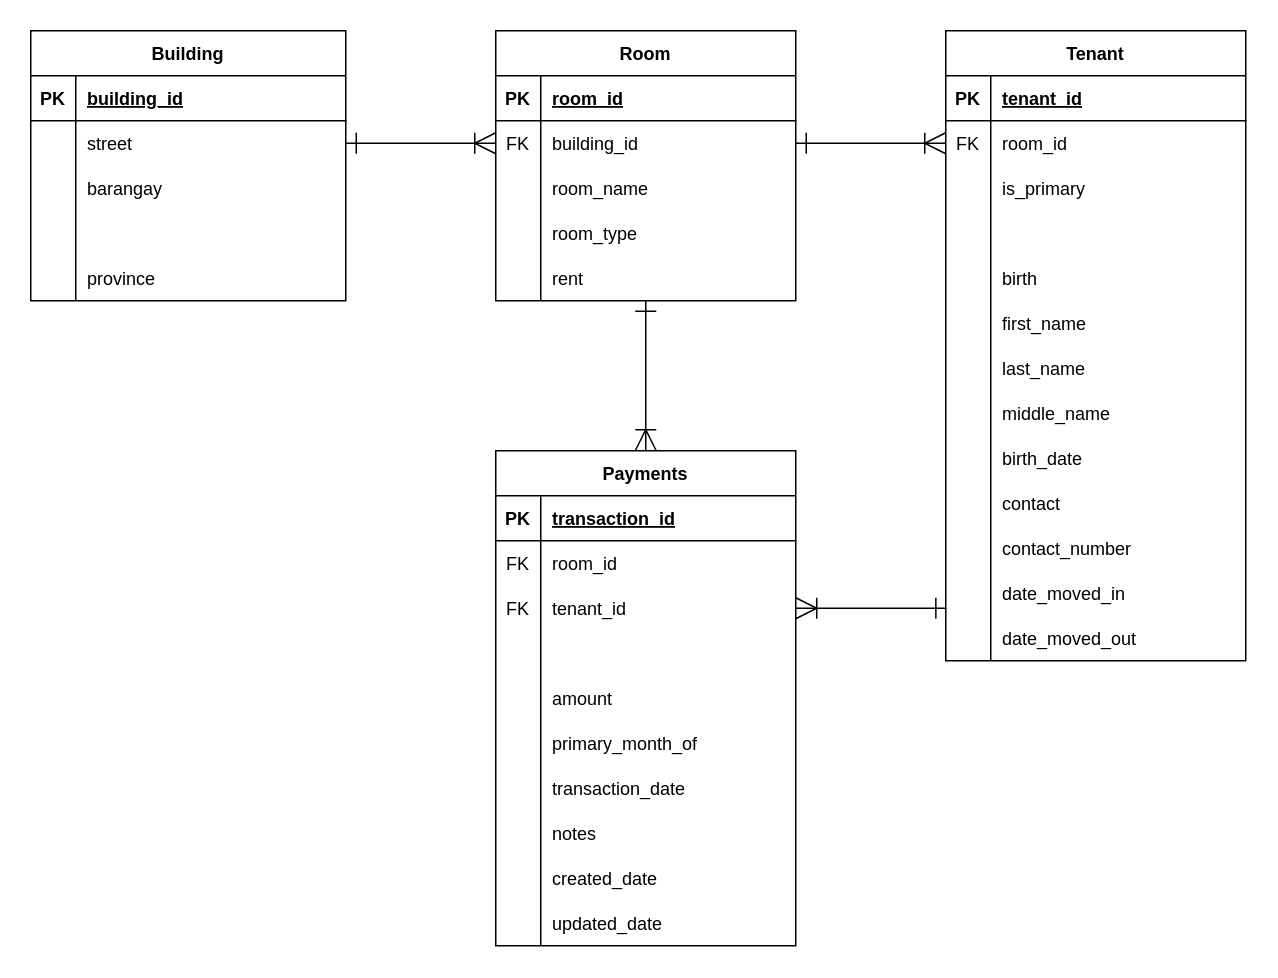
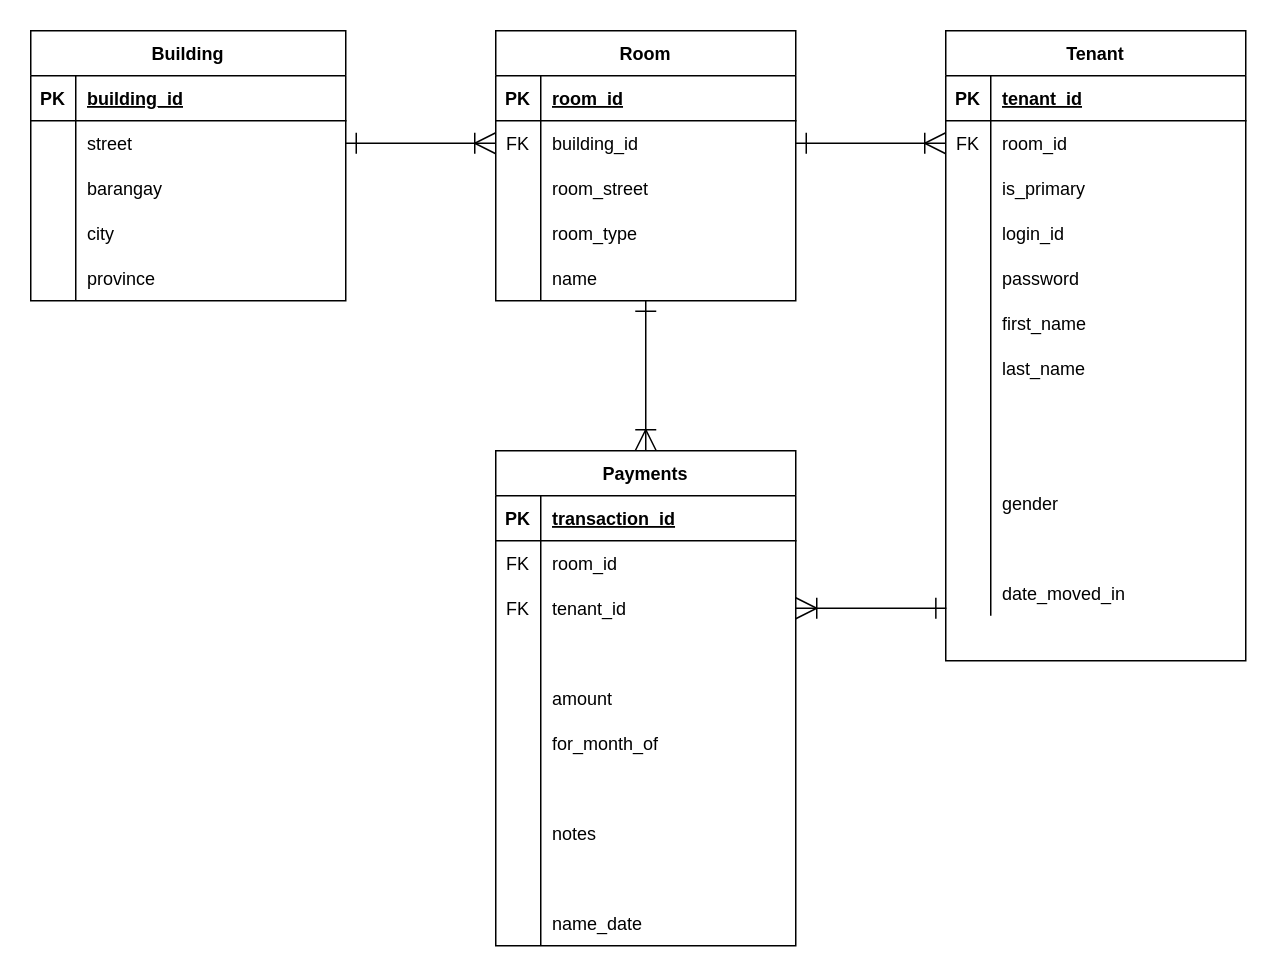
(597, 189) -> (607, 189)
none -> (211, 233)
none -> (1118, 233)
(572, 279) -> (572, 279)
(1025, 279) -> (1042, 279)
(1118, 413) -> none
(1118, 458) -> none
(1037, 504) -> (1032, 504)
(1118, 548) -> none
(1118, 638) -> none
(630, 744) -> (612, 744)
(668, 788) -> none
(668, 878) -> none
(612, 924) -> (597, 924)
